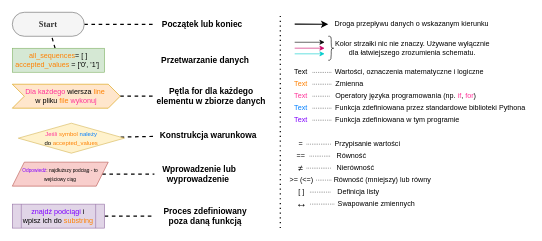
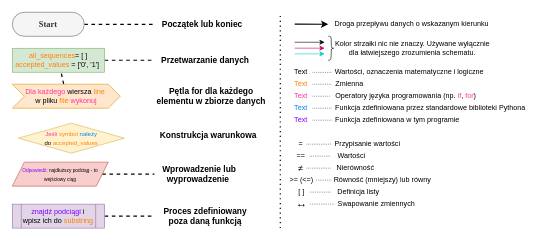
(53, 42) -> (128, 60)
(137, 96) -> (62, 78)
(137, 137) -> none
(353, 156) -> (353, 156)
